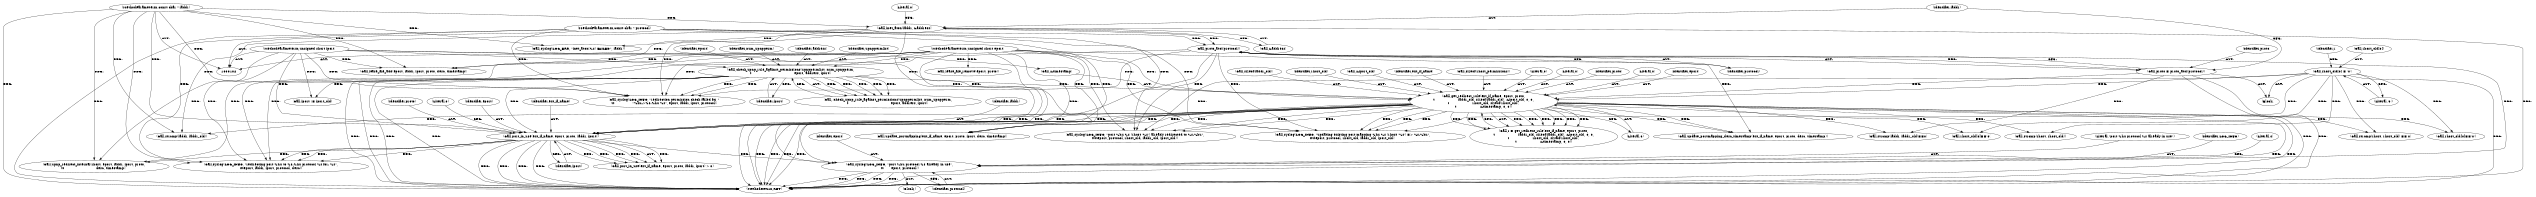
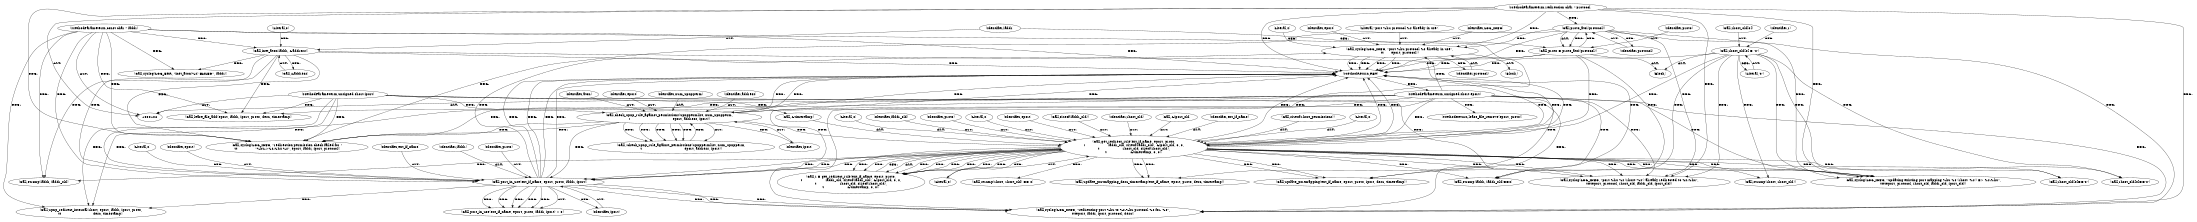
(614, 28) -> (1550, 8)
(1079, 31) -> (1184, 58)
(869, 49) -> (579, 94)
(968, 72) -> (1482, 117)
(313, 102) -> none
(2352, 106) -> (1657, 166)
none -> (891, 117)
(1016, 120) -> (1400, 84)
